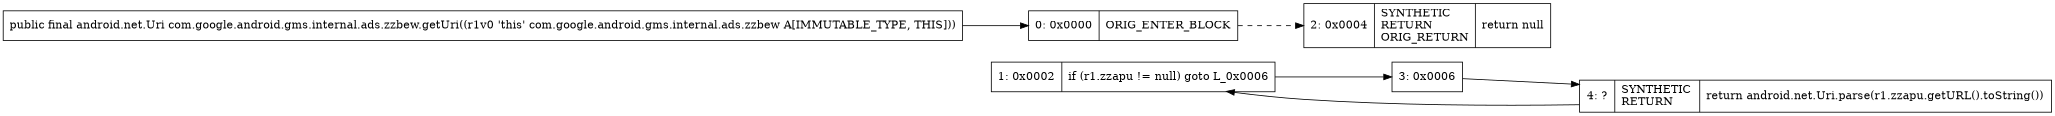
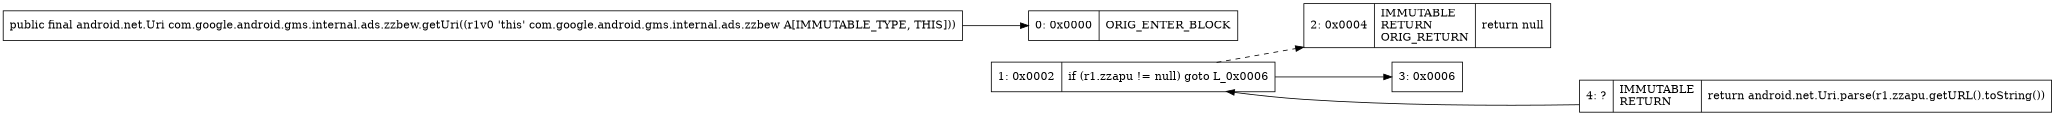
(1416, 13) -> (1418, 13)
(1267, 26) -> (1256, 56)
(1517, 81) -> none
(1656, 90) -> (1657, 90)
